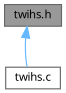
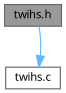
(25, 53) -> (41, 41)
